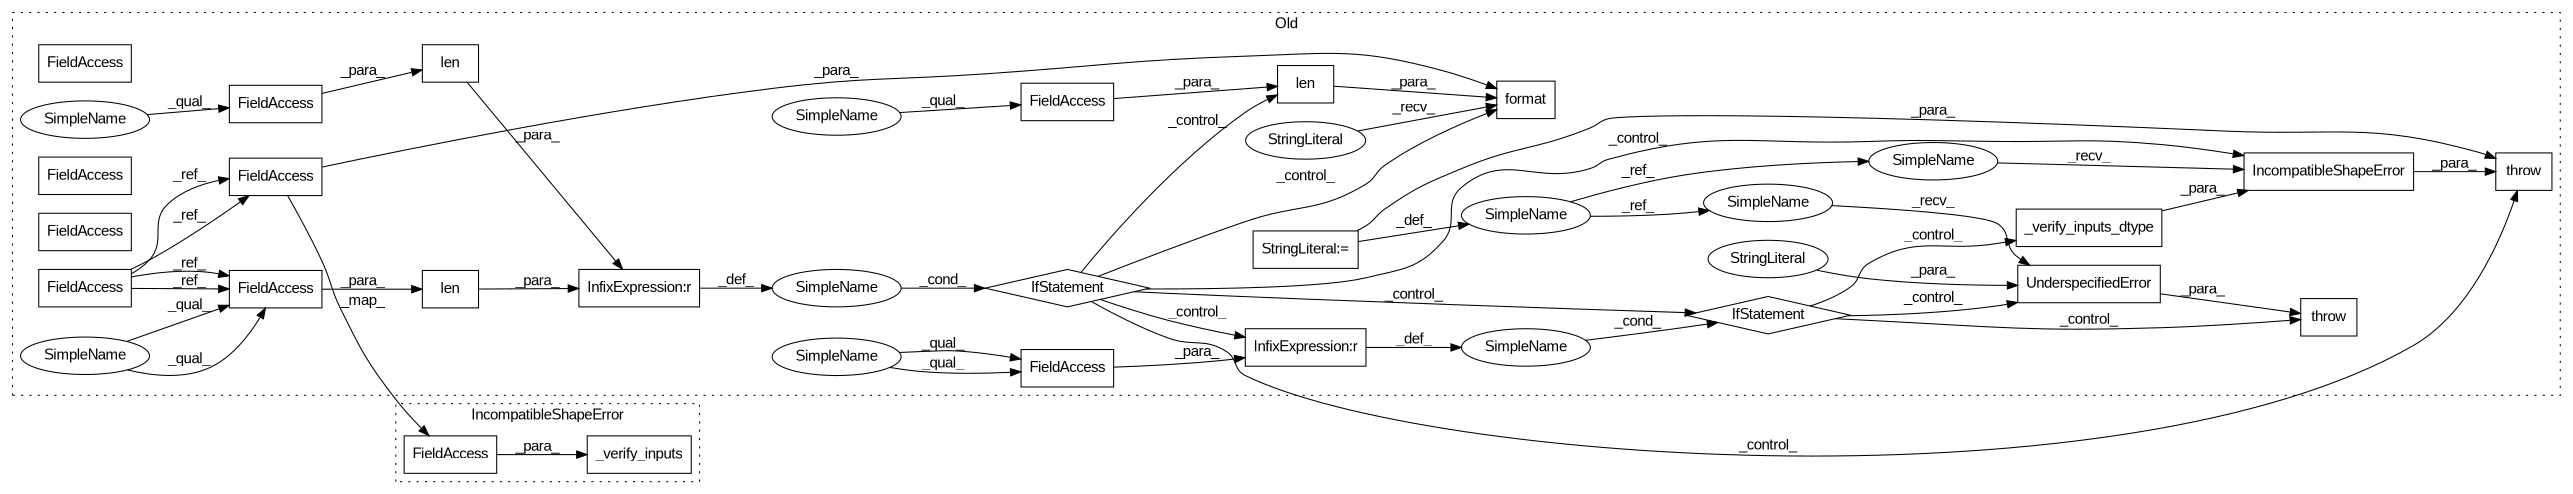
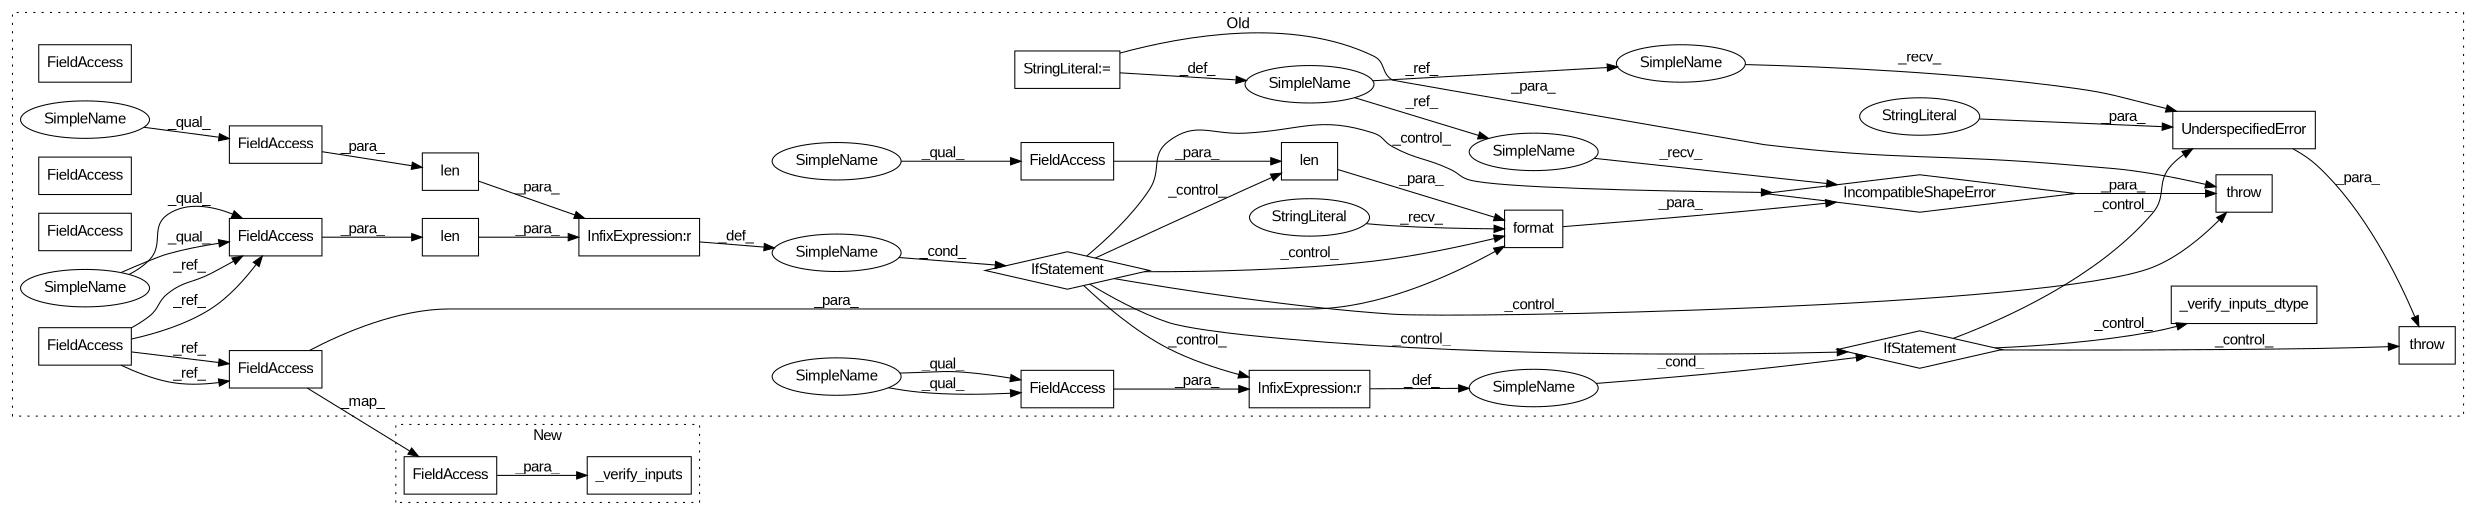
(2329, 172) -> (1920, 193)
(2200, 202) -> (1694, 216)
(548, 416) -> (548, 436)
